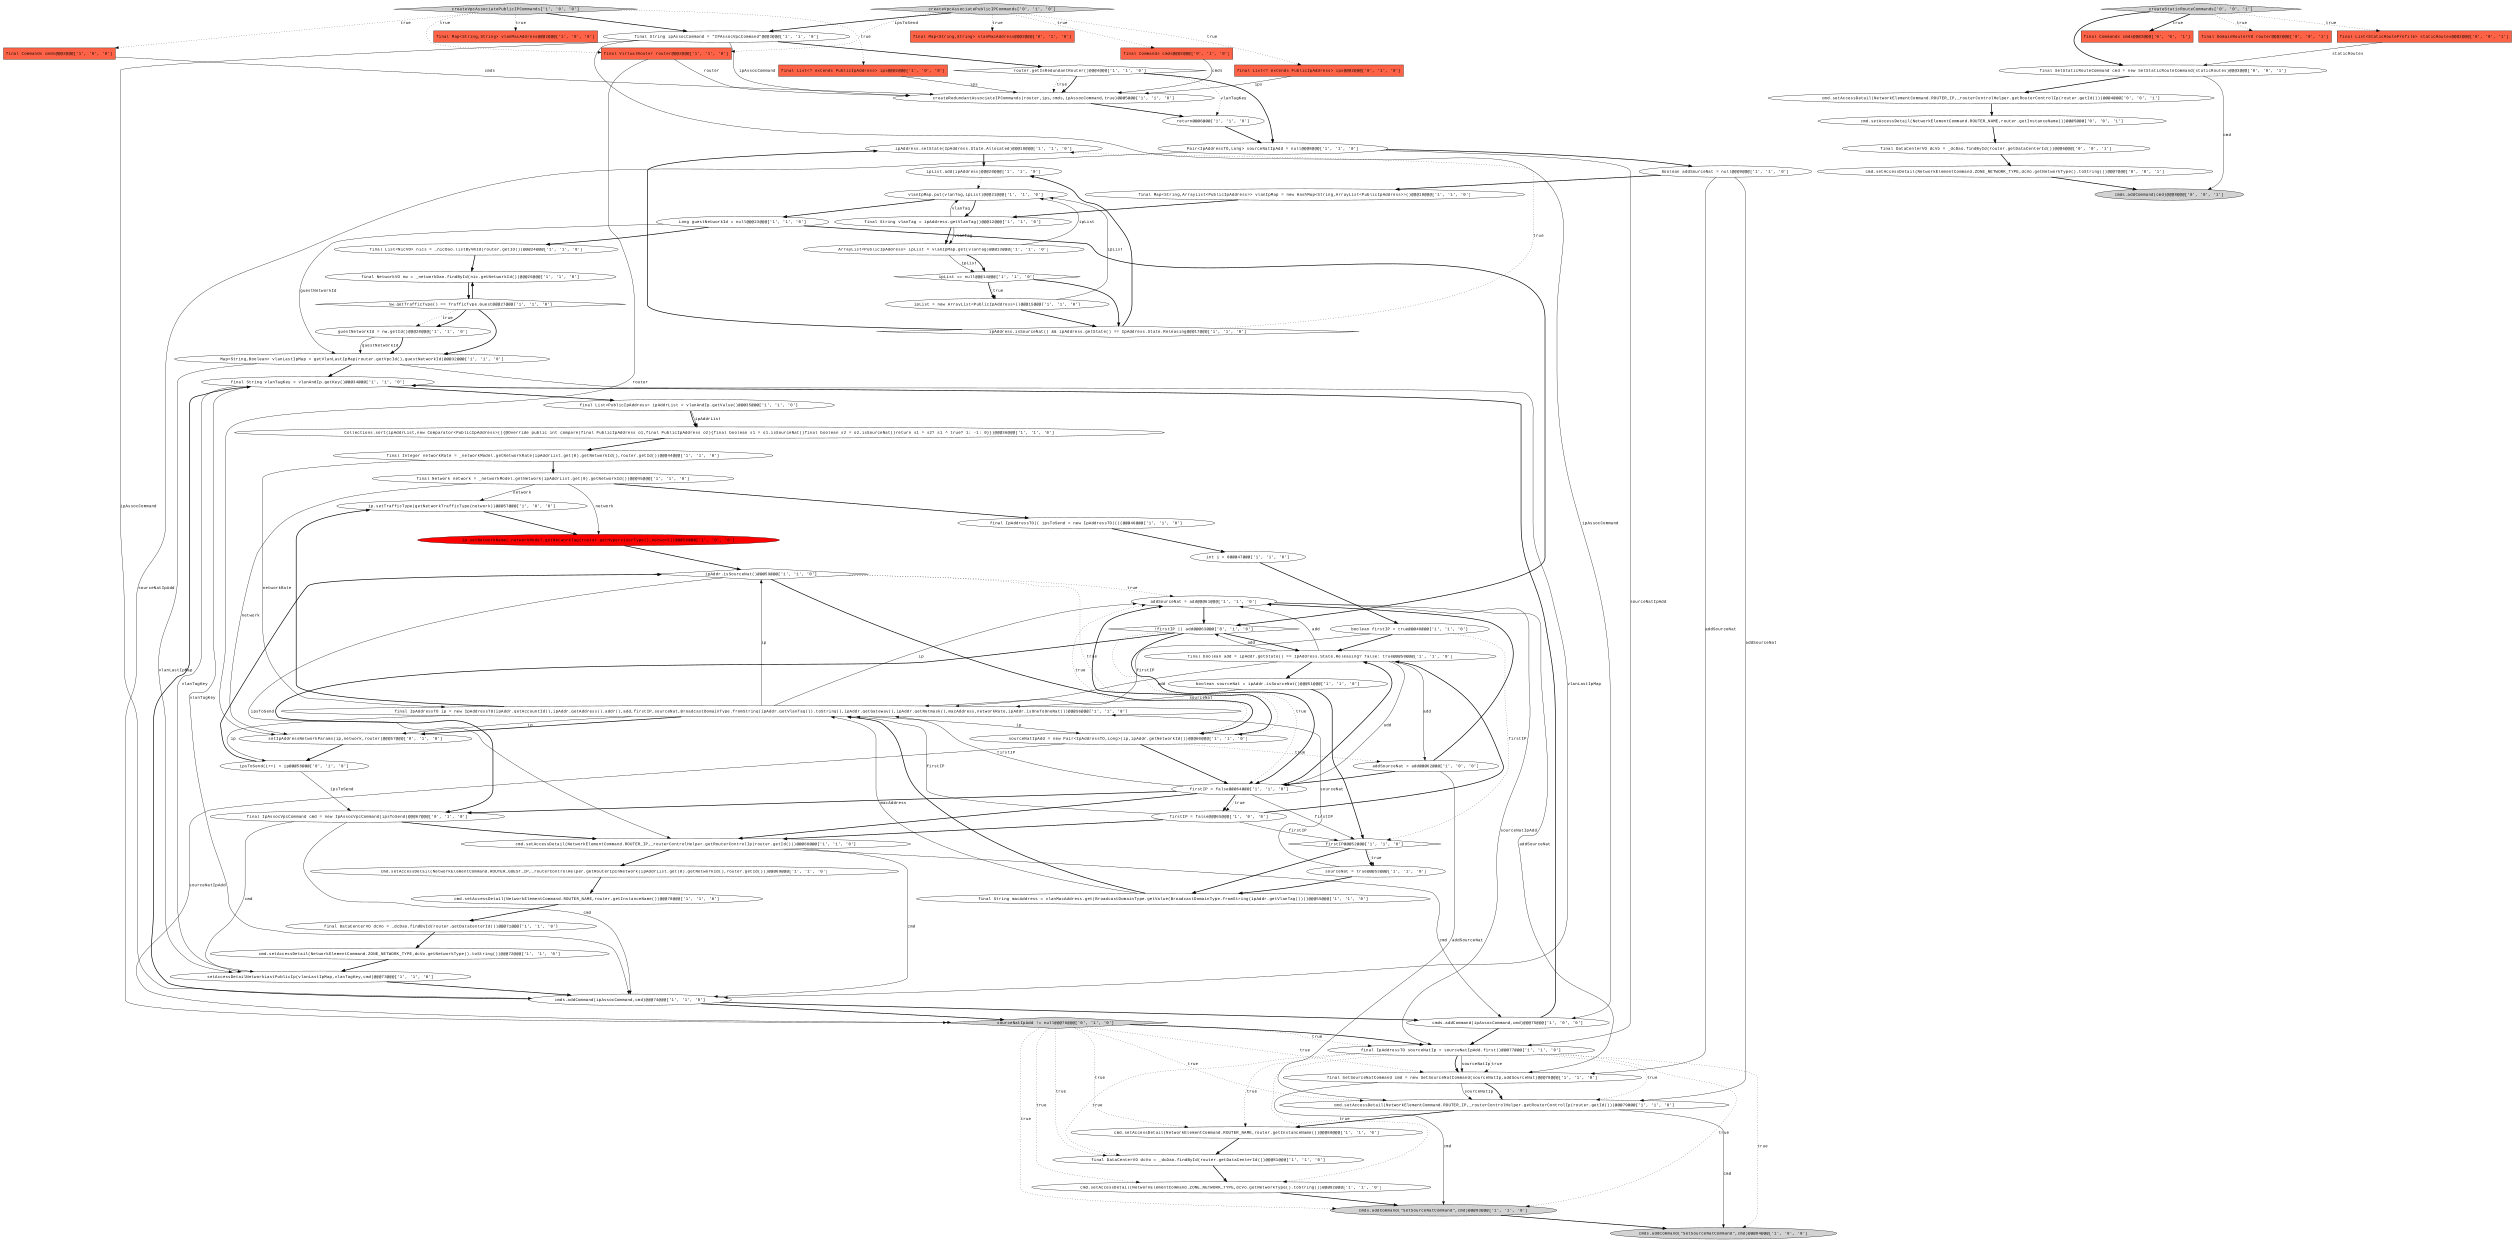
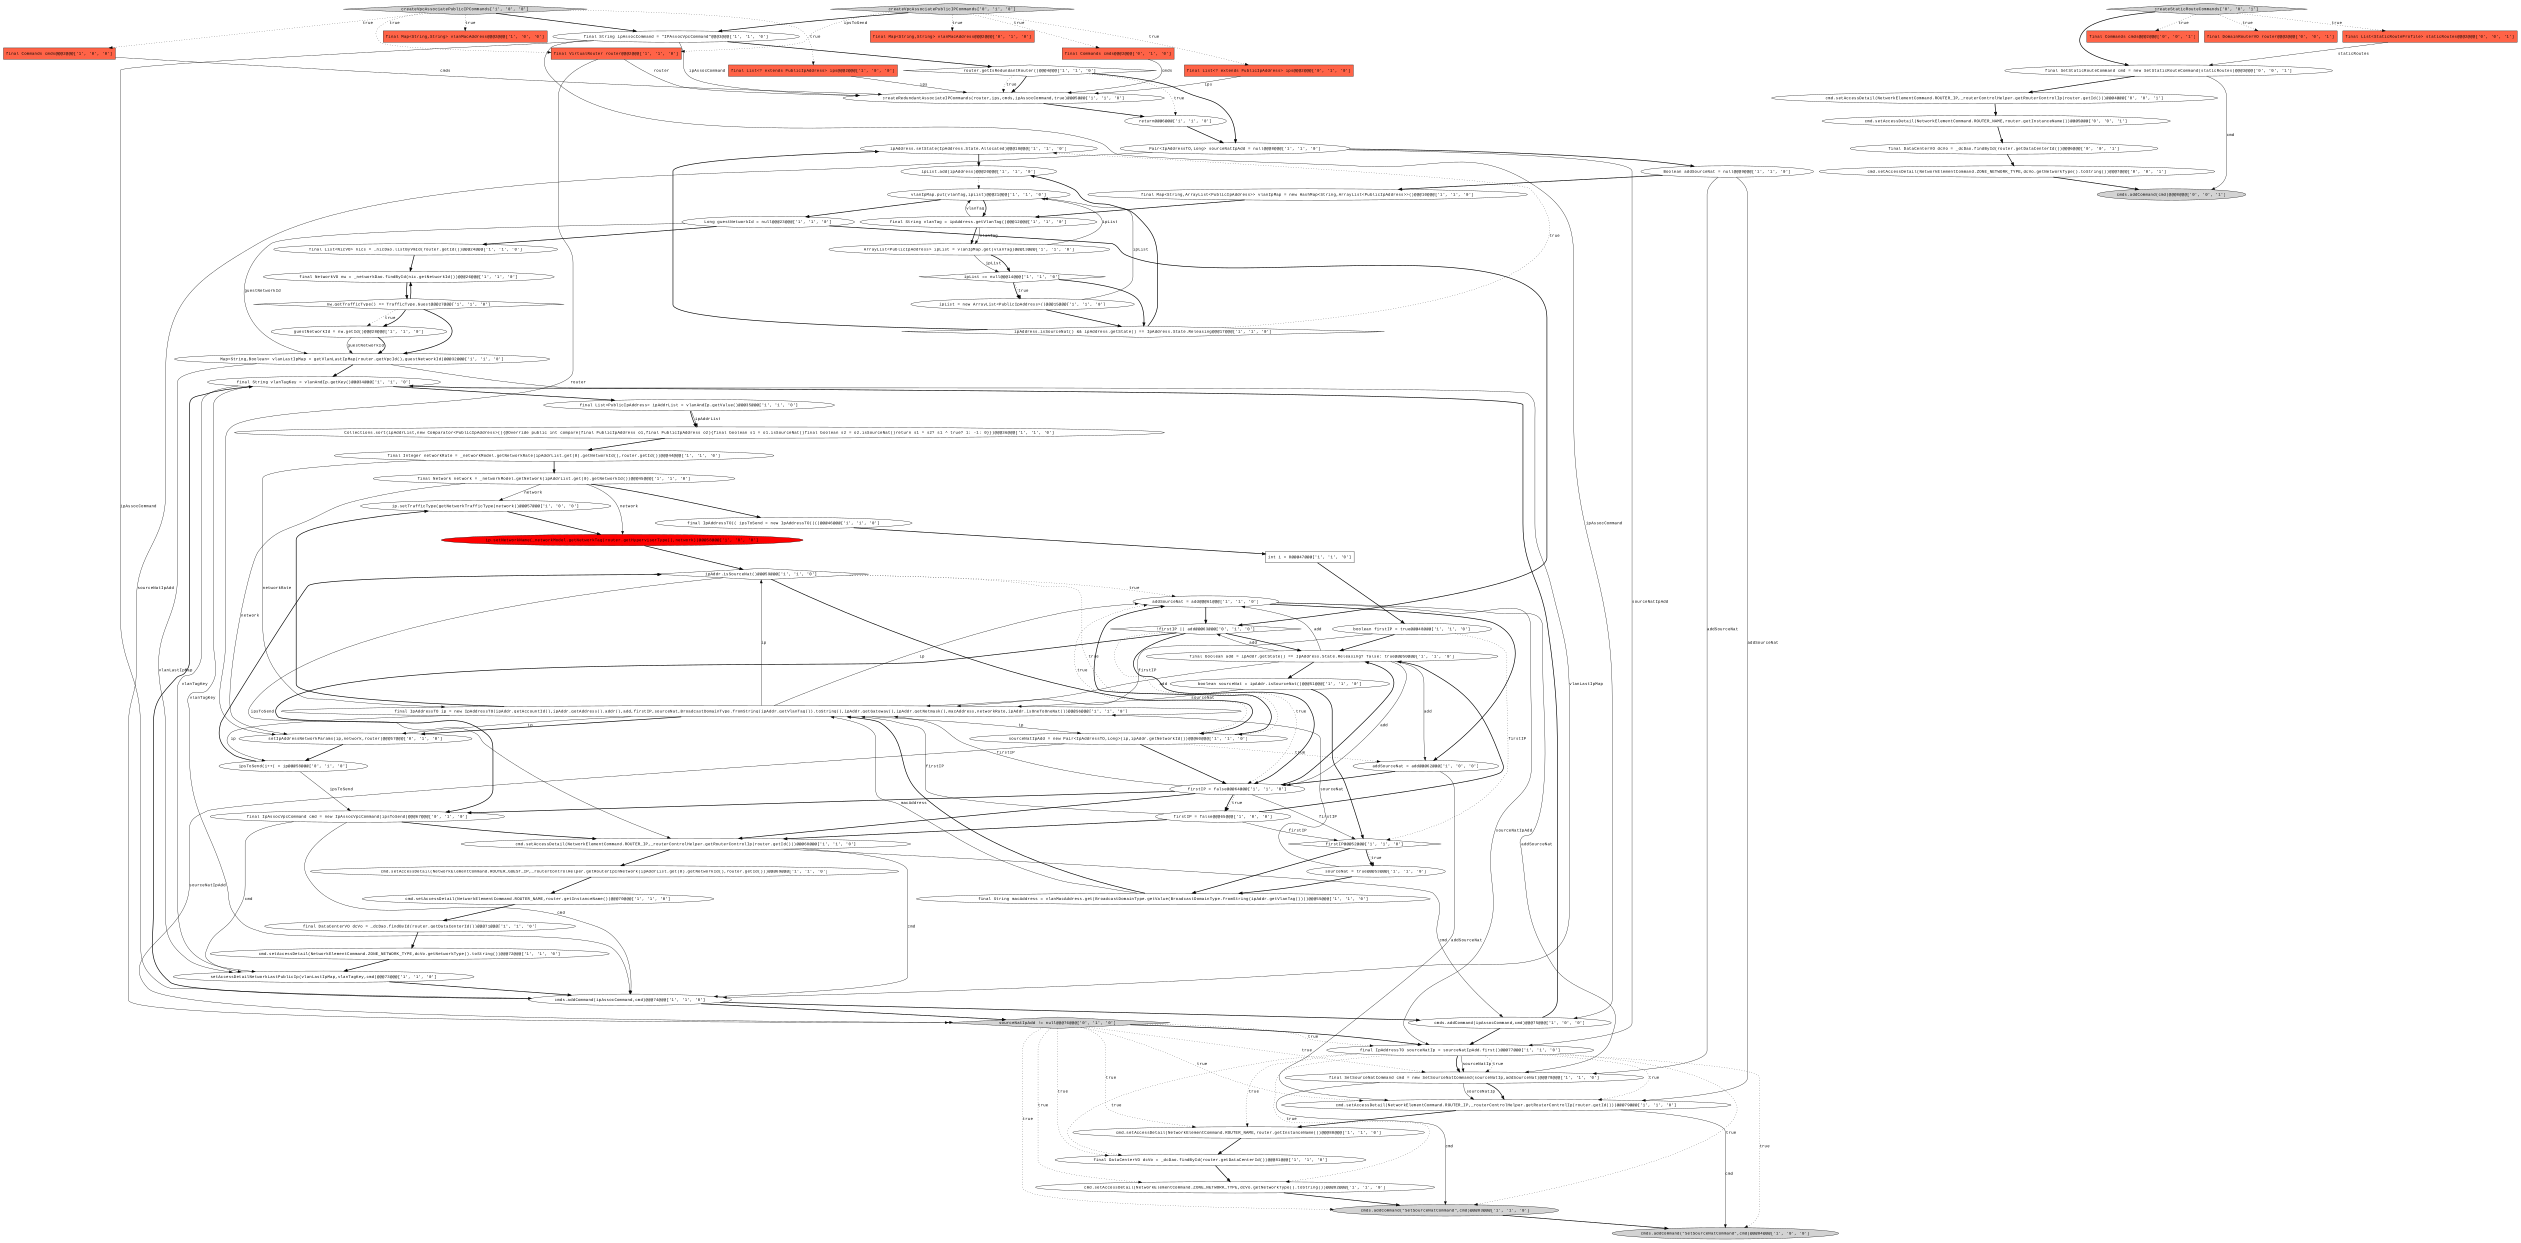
(2171, 22) -> (2177, 22)
(1234, 98) -> (1179, 98)
(1248, 557) -> (1310, 557)
(1470, 618) -> (1469, 618)
